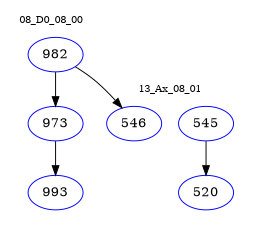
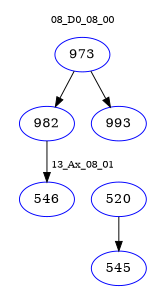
(56, 84) -> (67, 85)
(206, 153) -> (119, 229)
